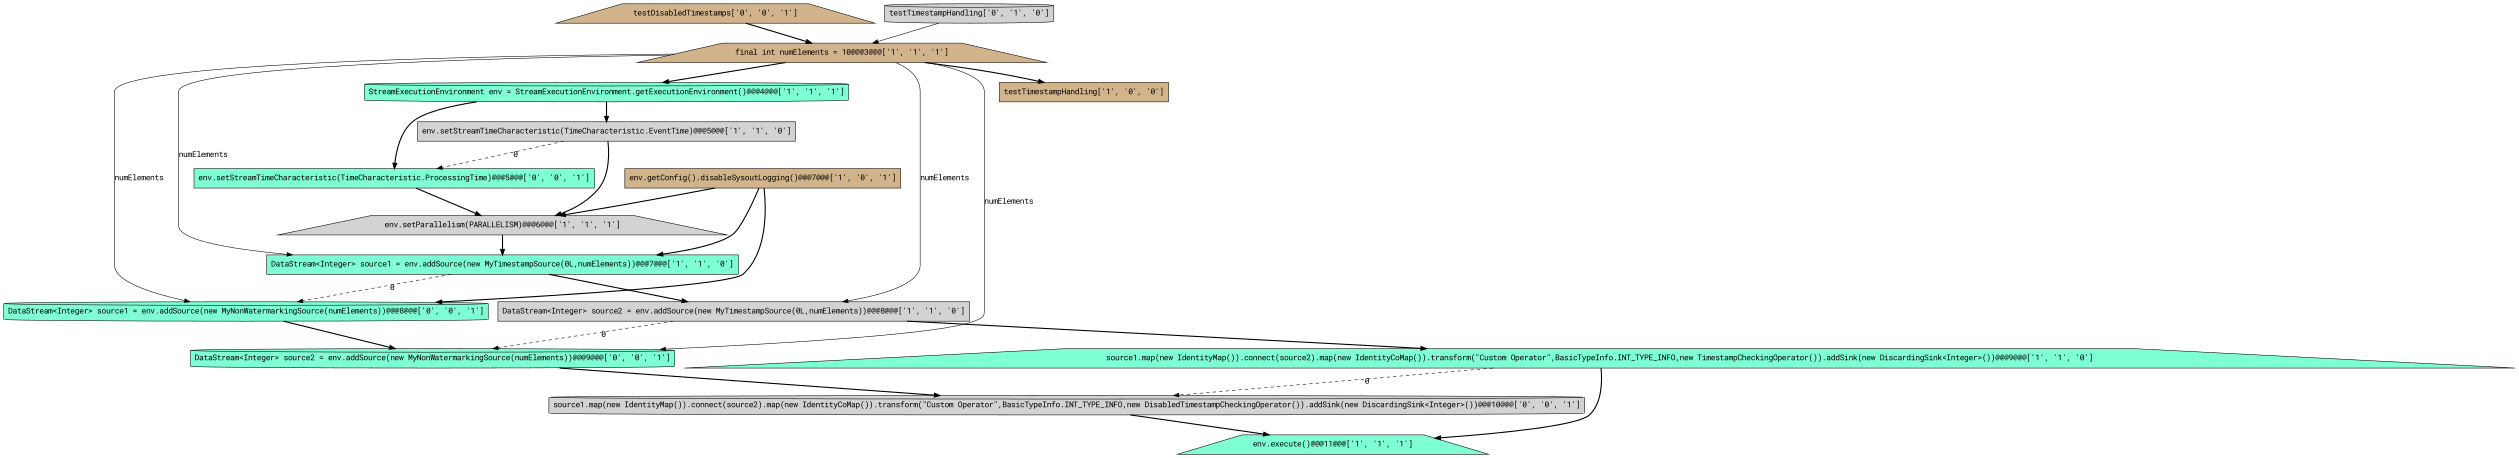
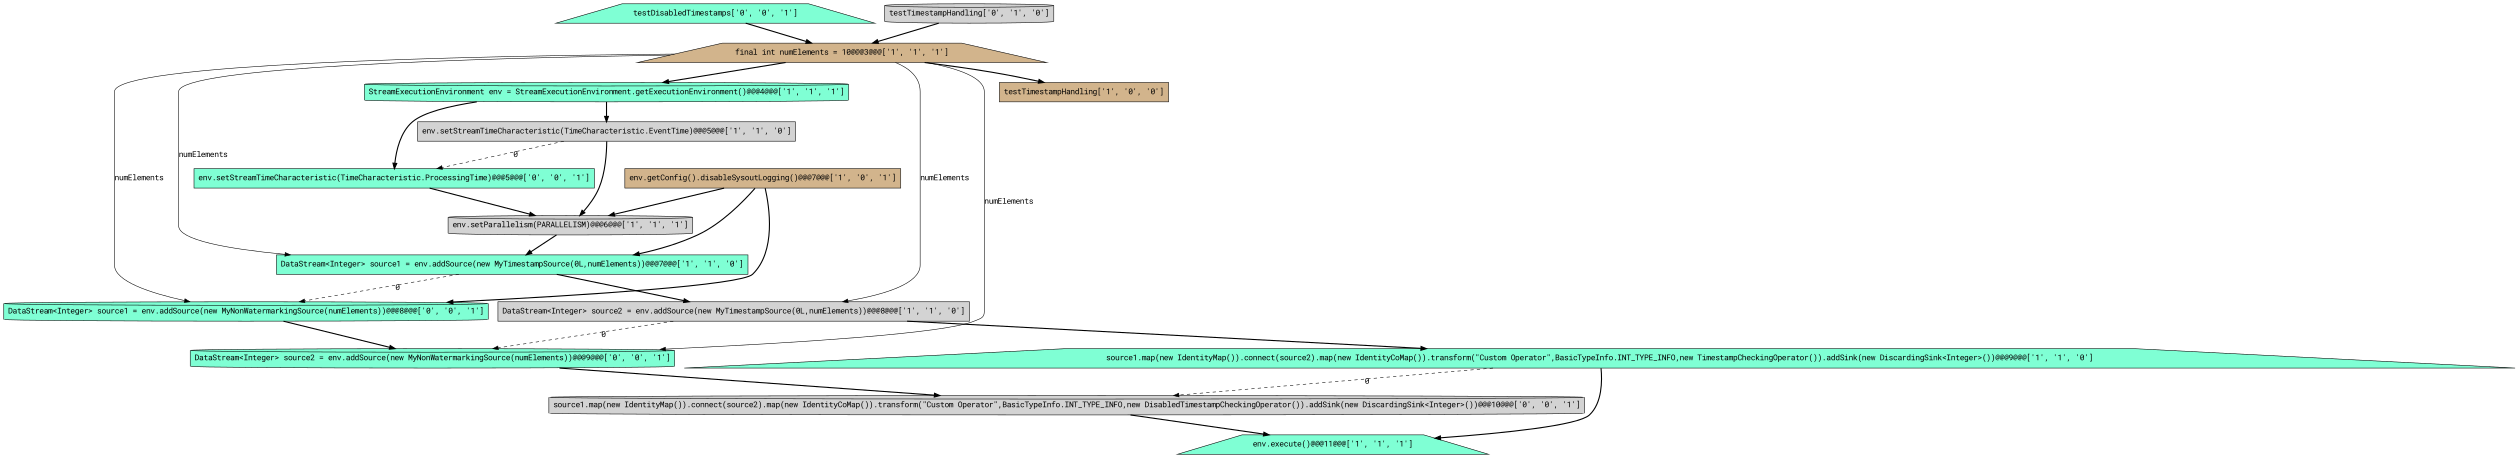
(715, 13) -> (715, 13)
(908, 32) -> (908, 32)
(503, 225) -> (570, 225)
